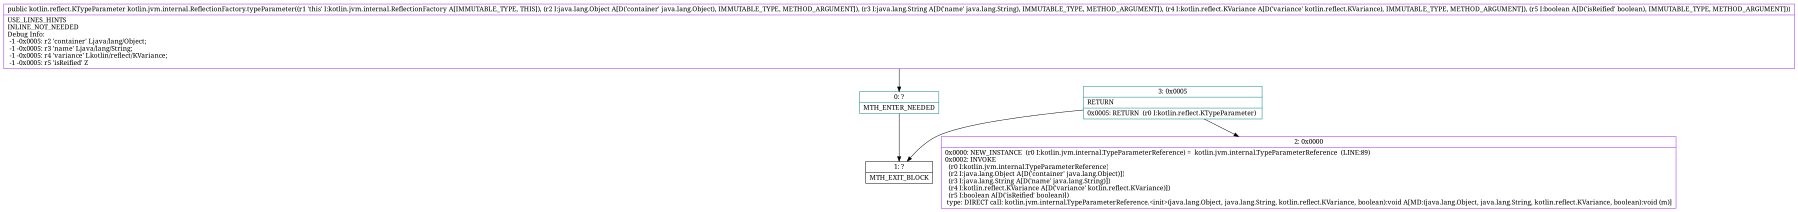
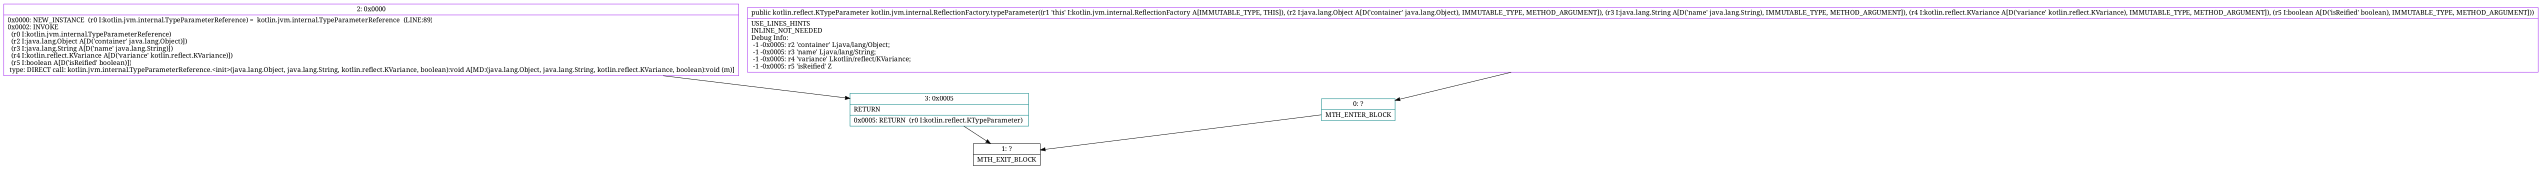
(899, 108) -> (1358, 115)
(1219, 127) -> (754, 87)
